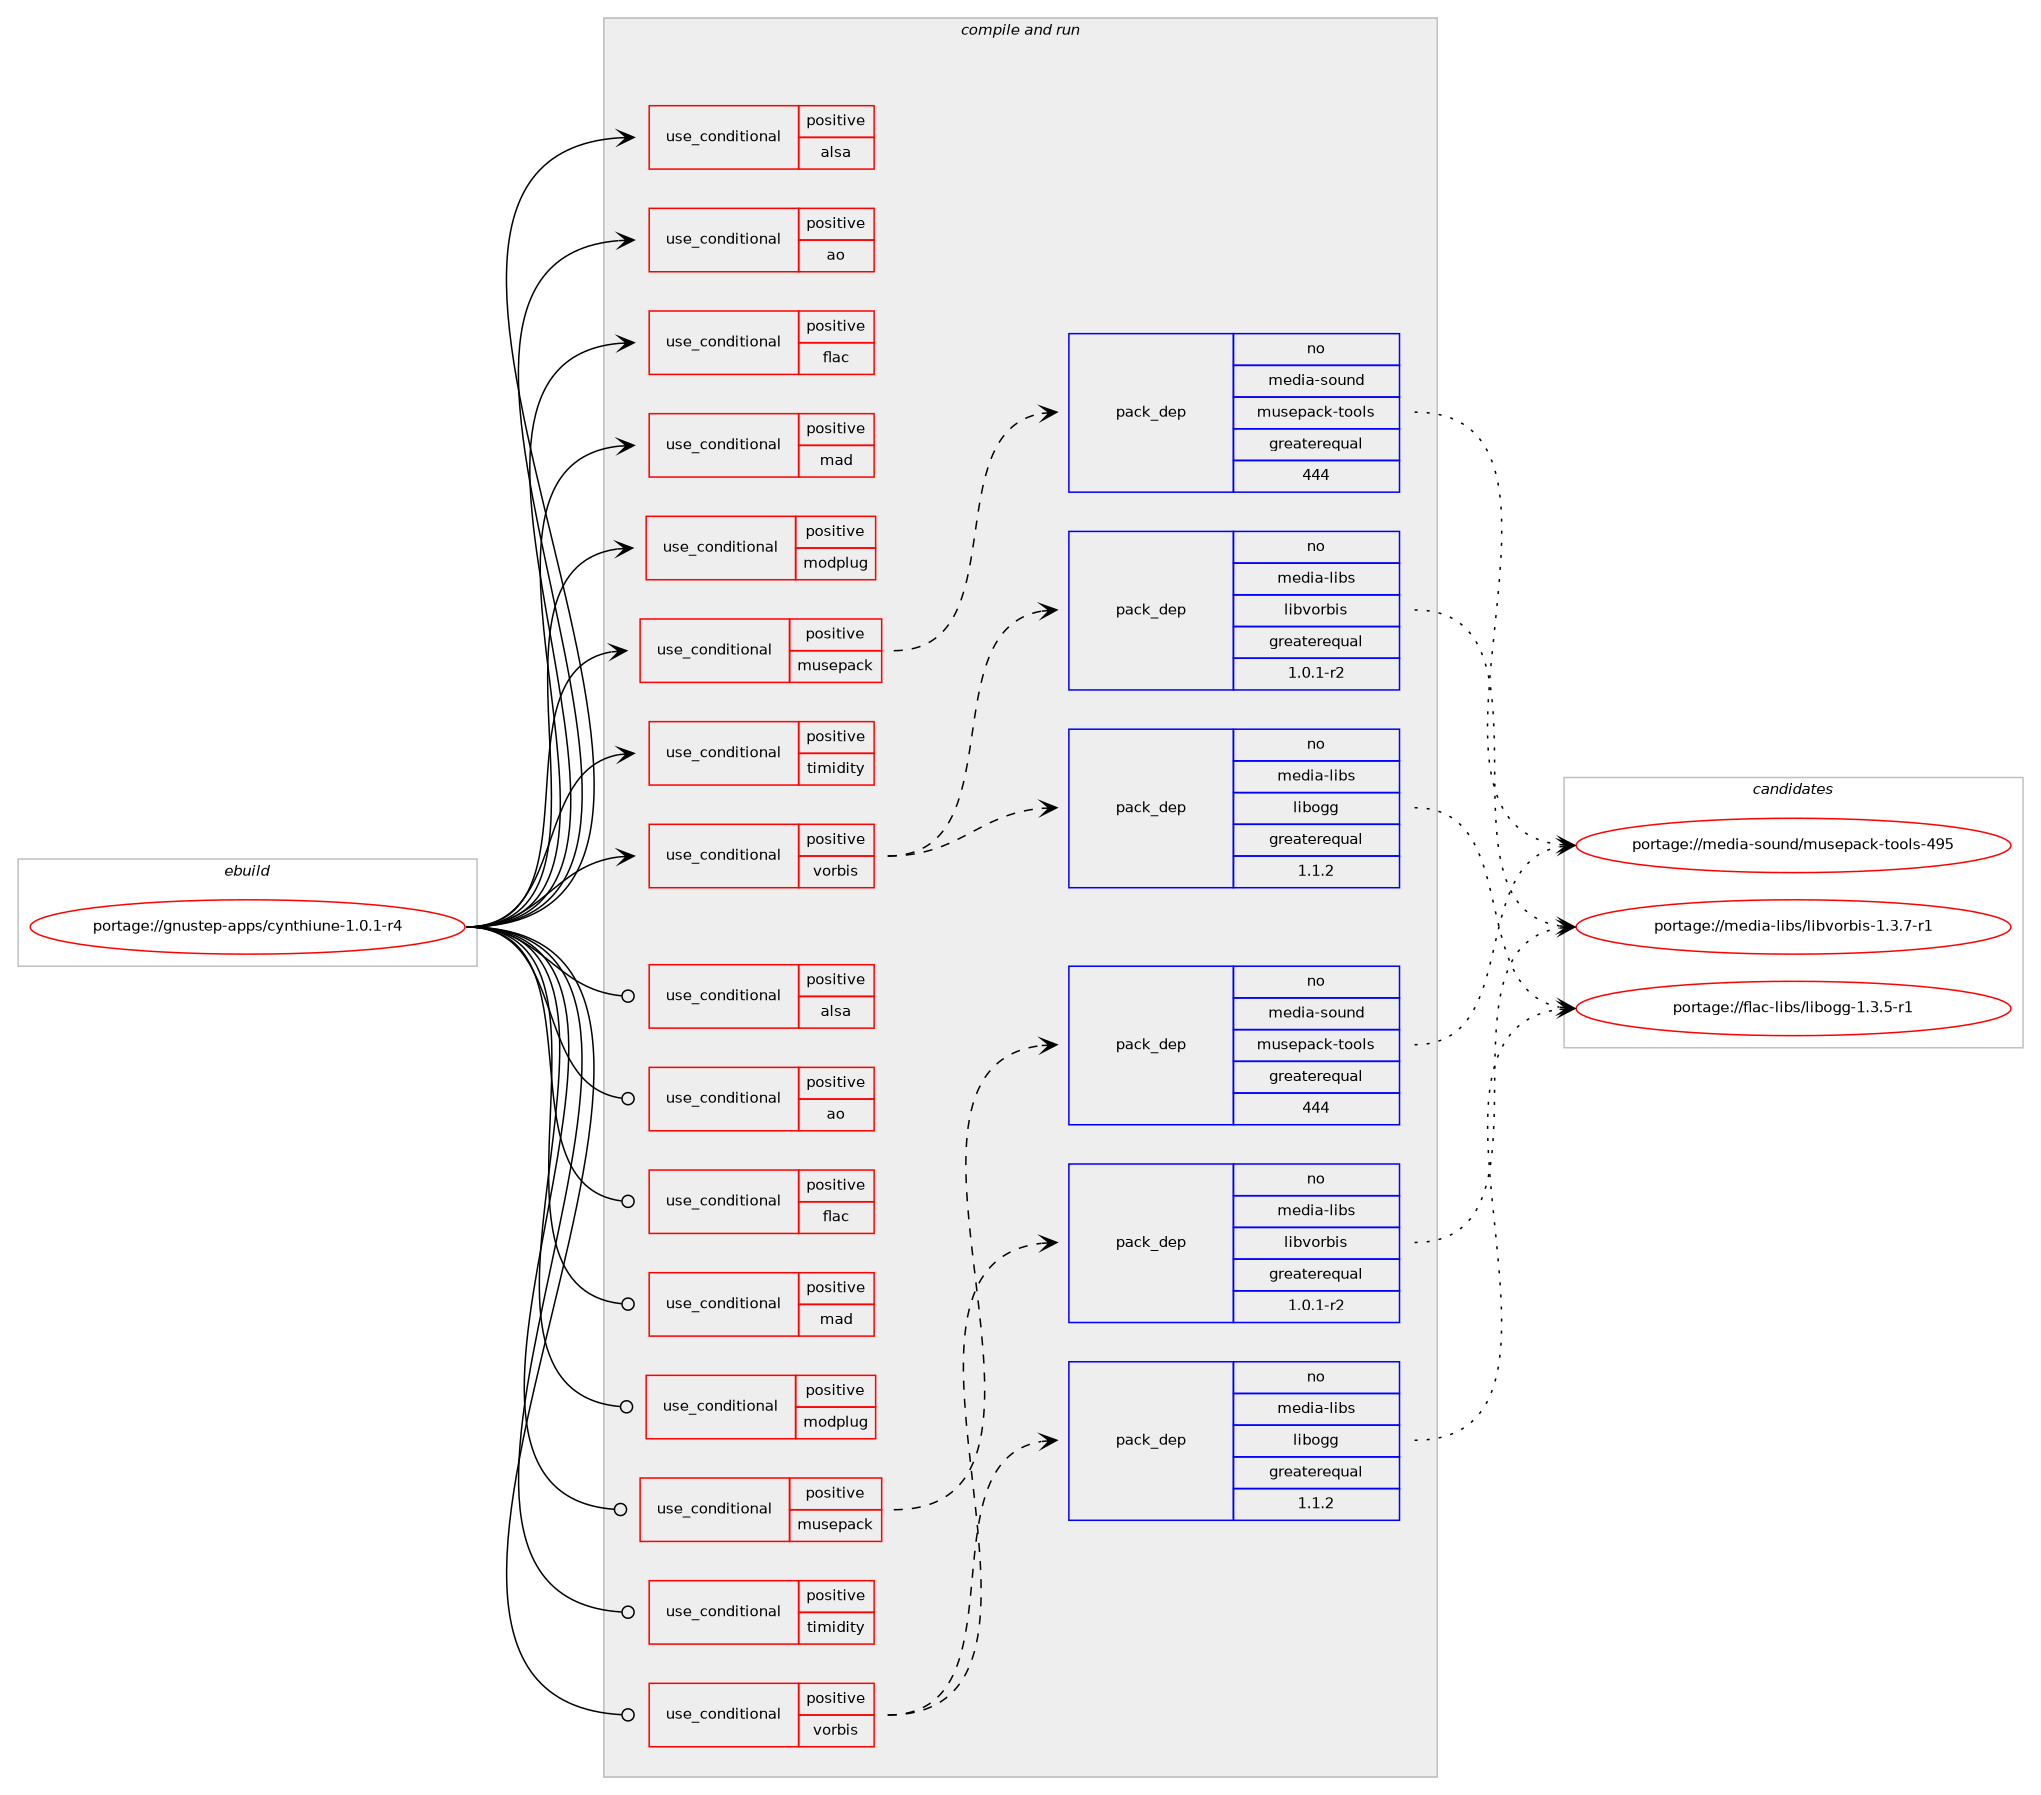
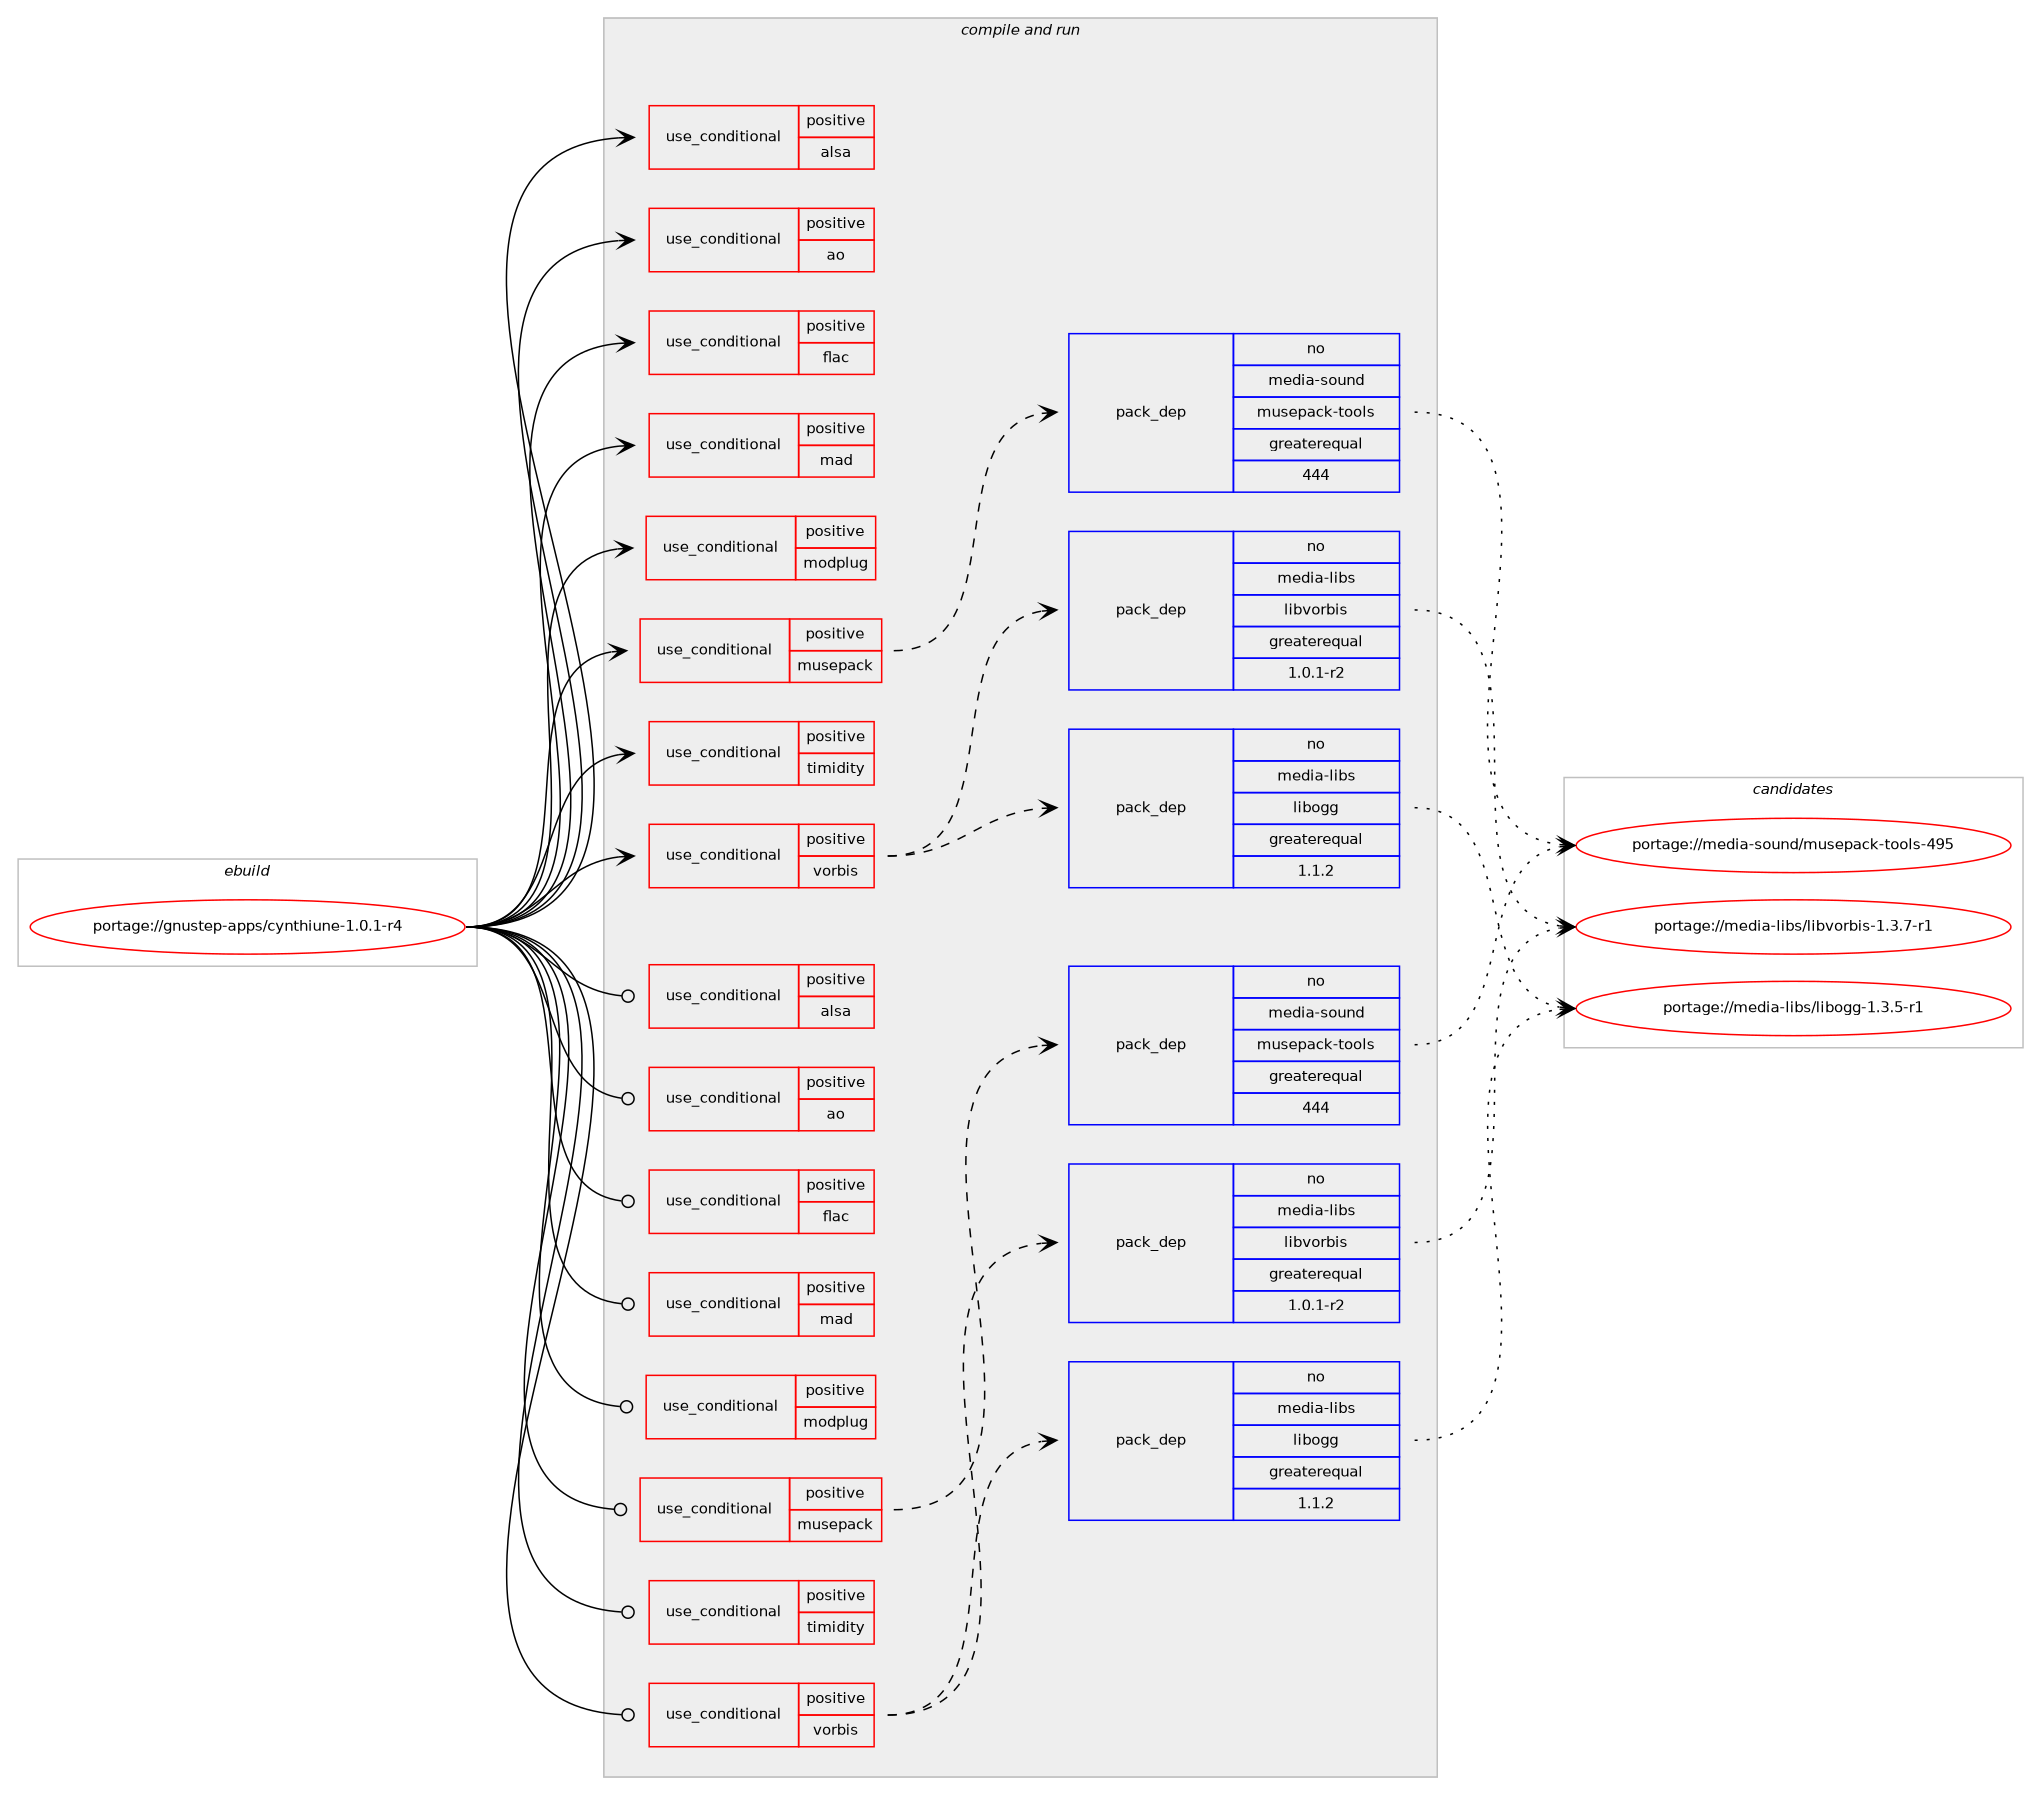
(1794, 1008) -> (1794, 1008)
